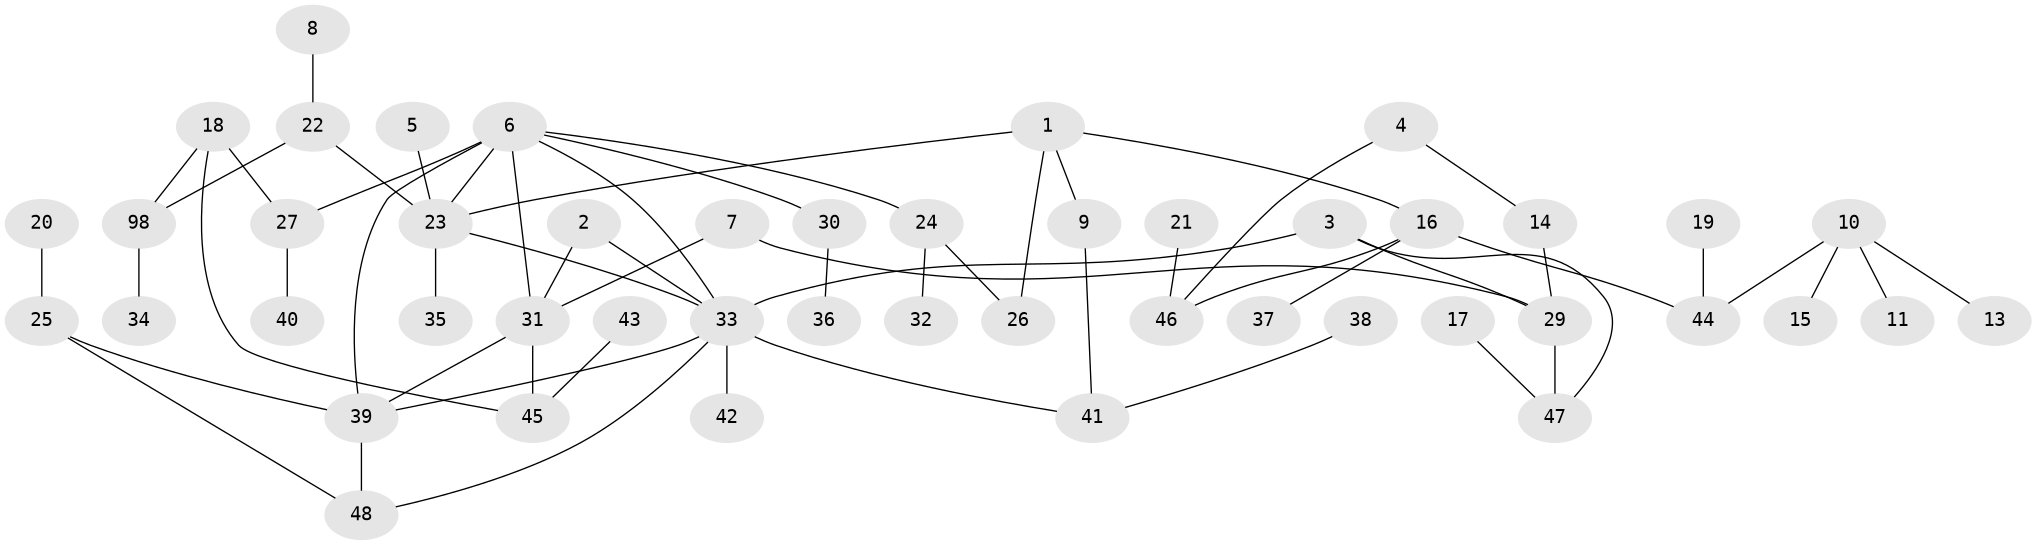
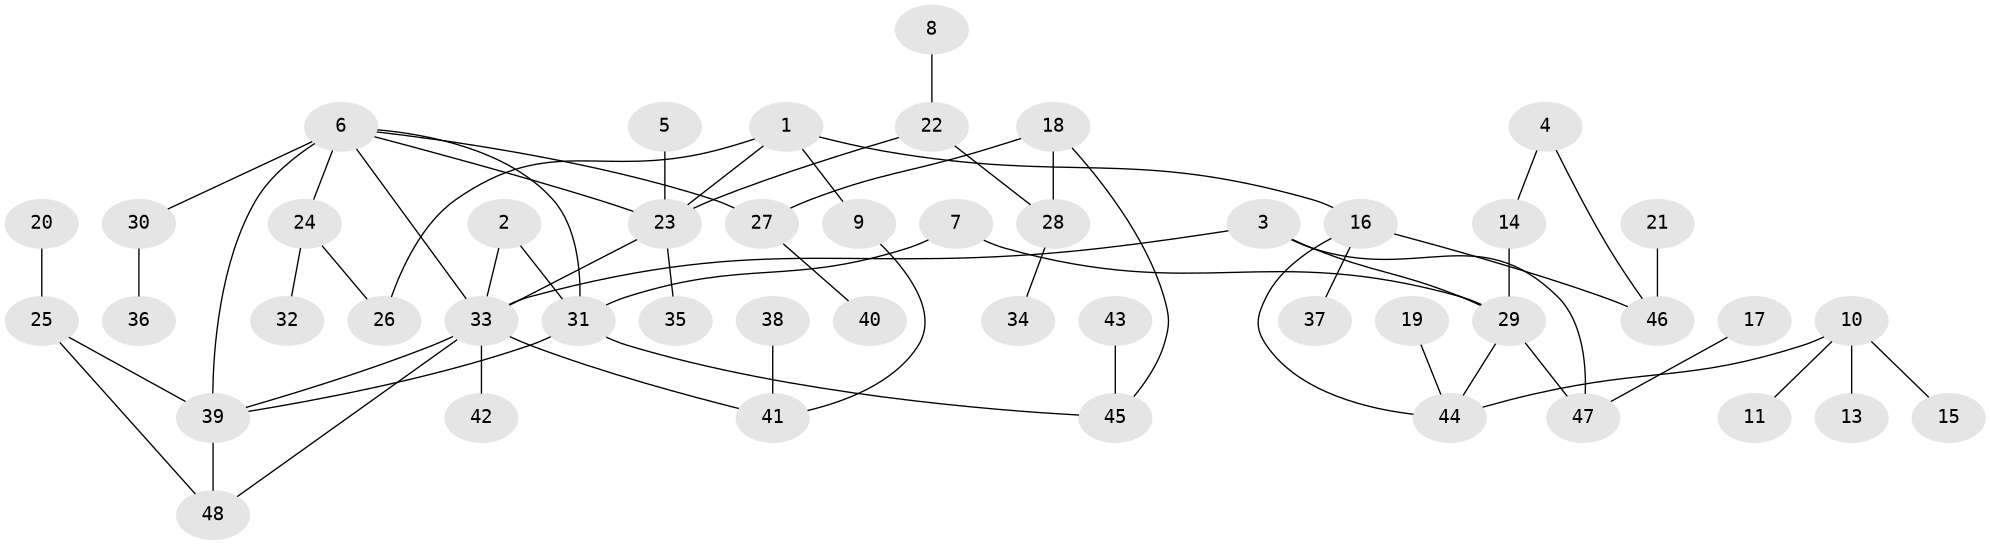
(139, 224) -> (1053, 224)
none -> (1479, 370)
